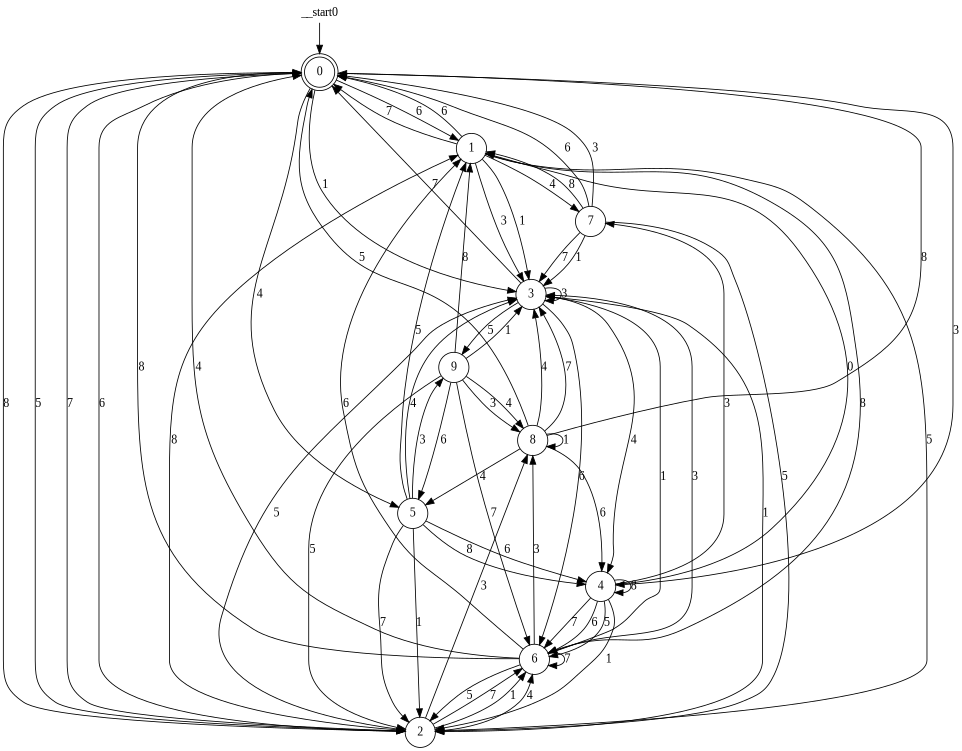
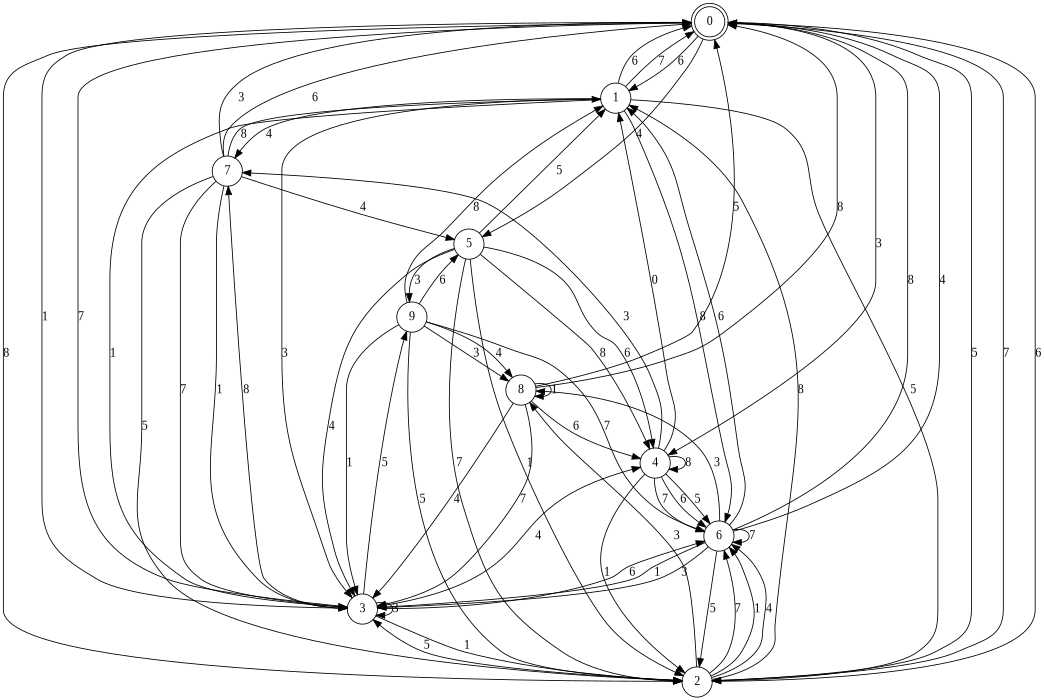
(320, 13) -> none
none -> (246, 432)
(472, 477) -> (343, 209)
